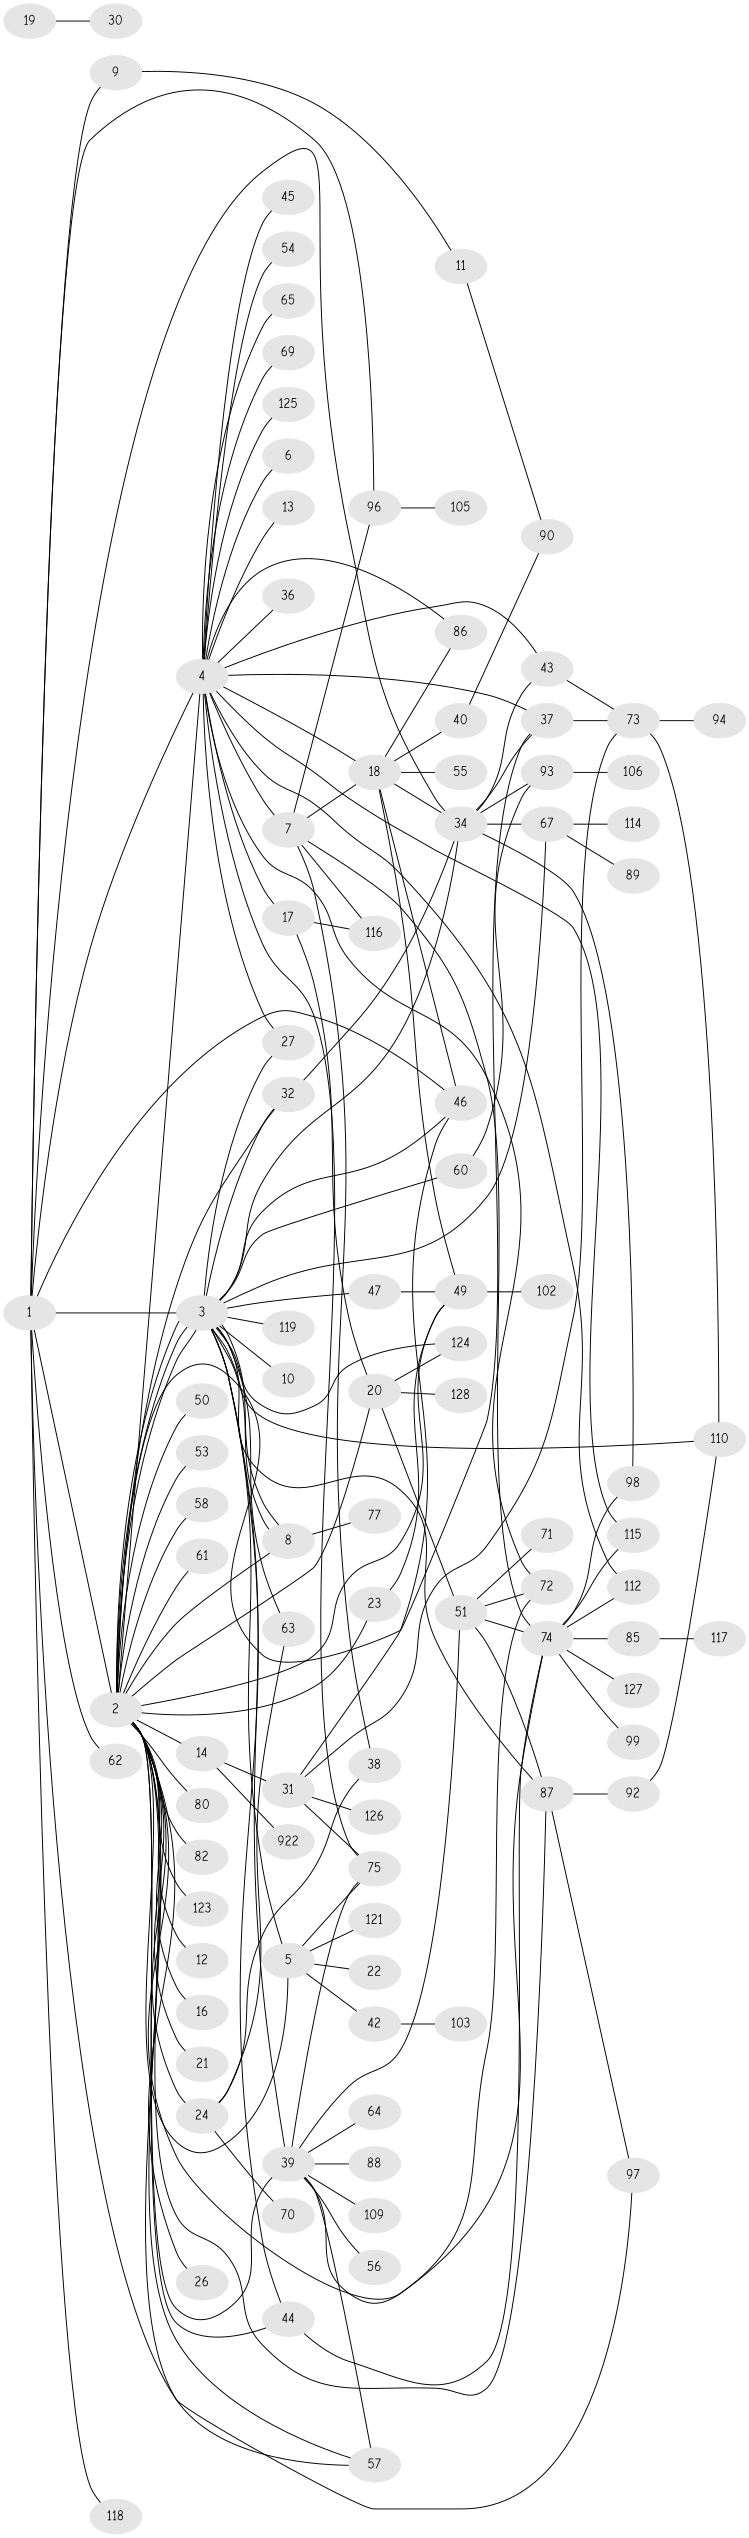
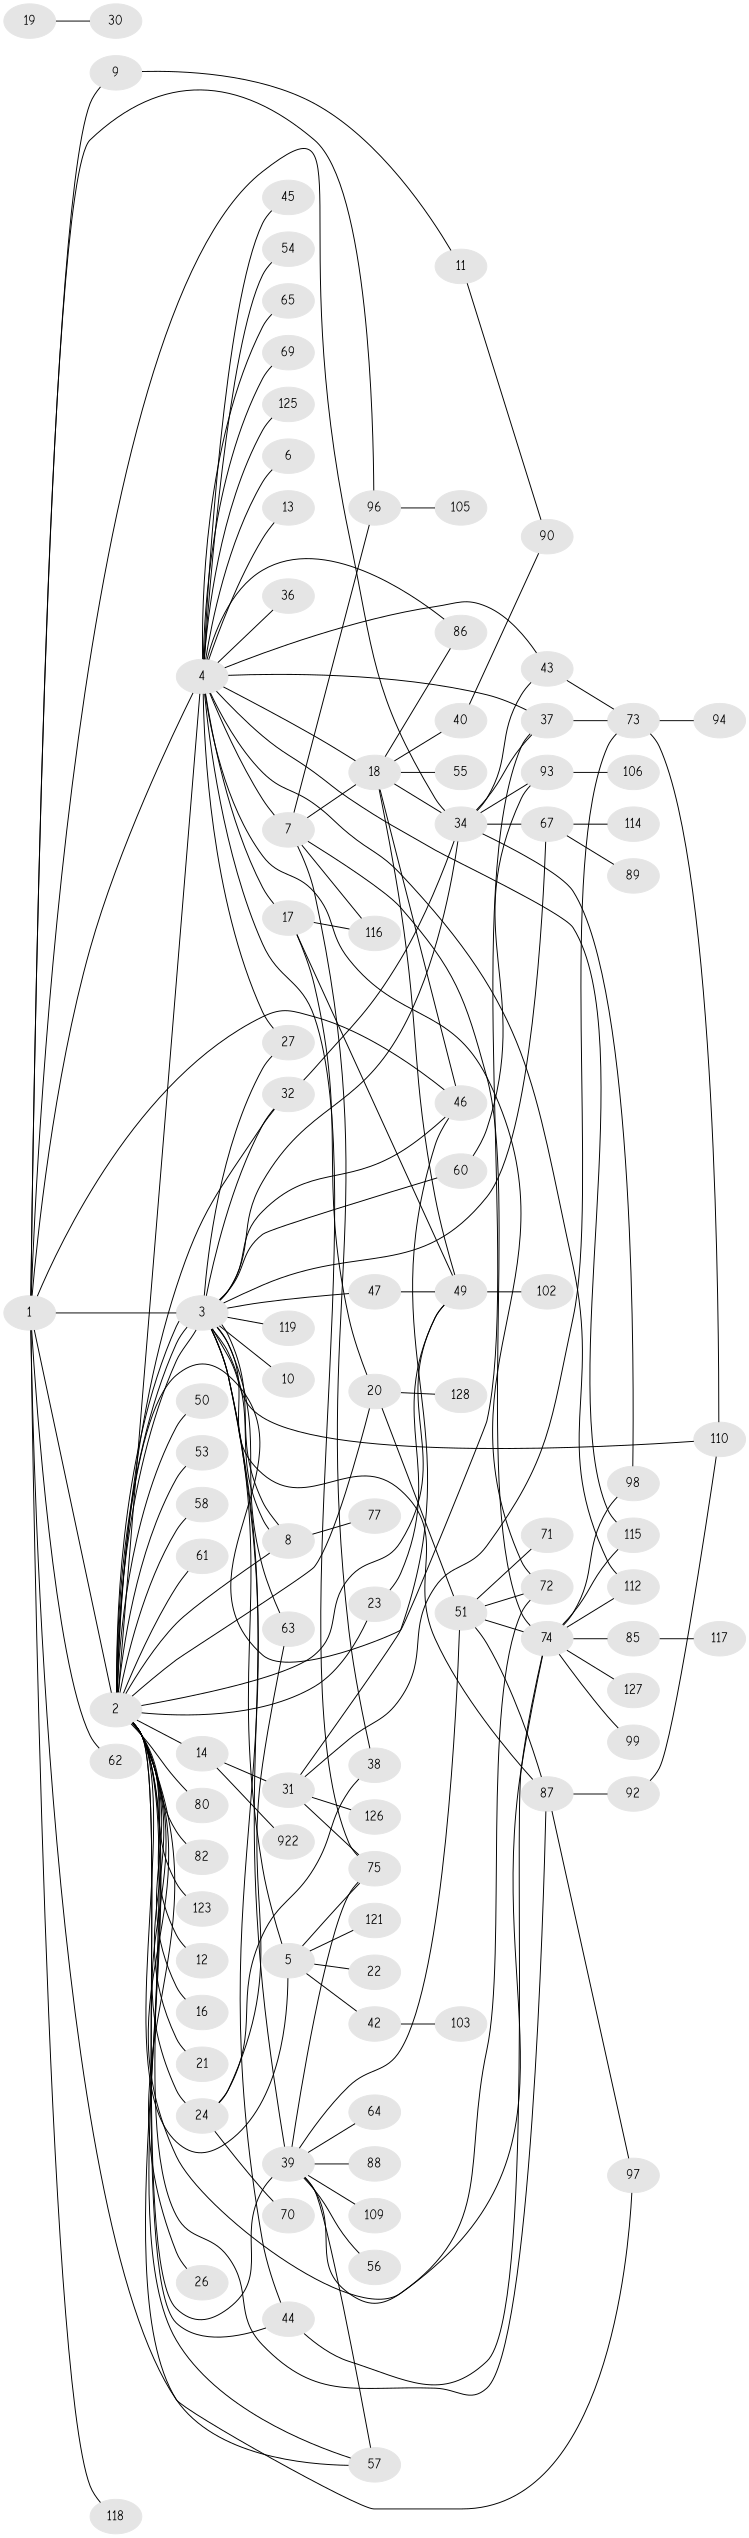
none -> (375, 1105)
(461, 1344) -> none
